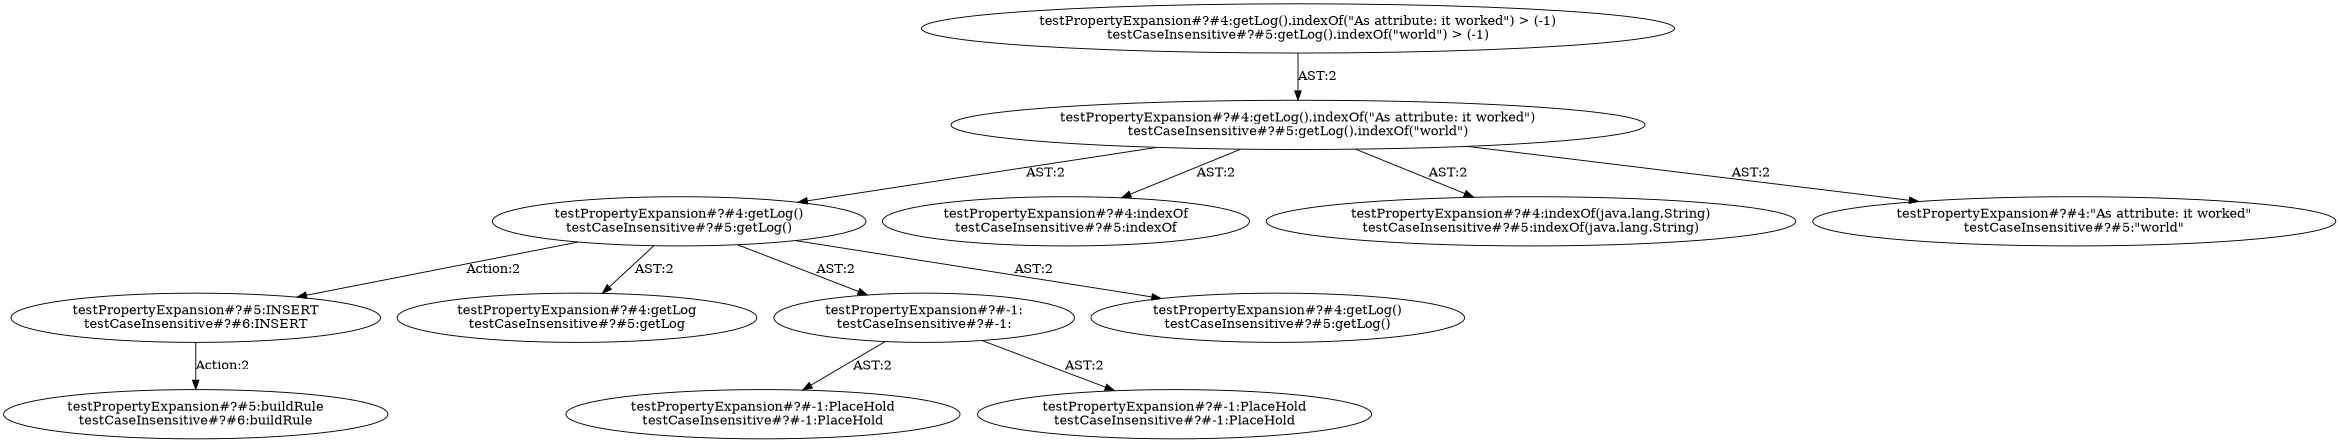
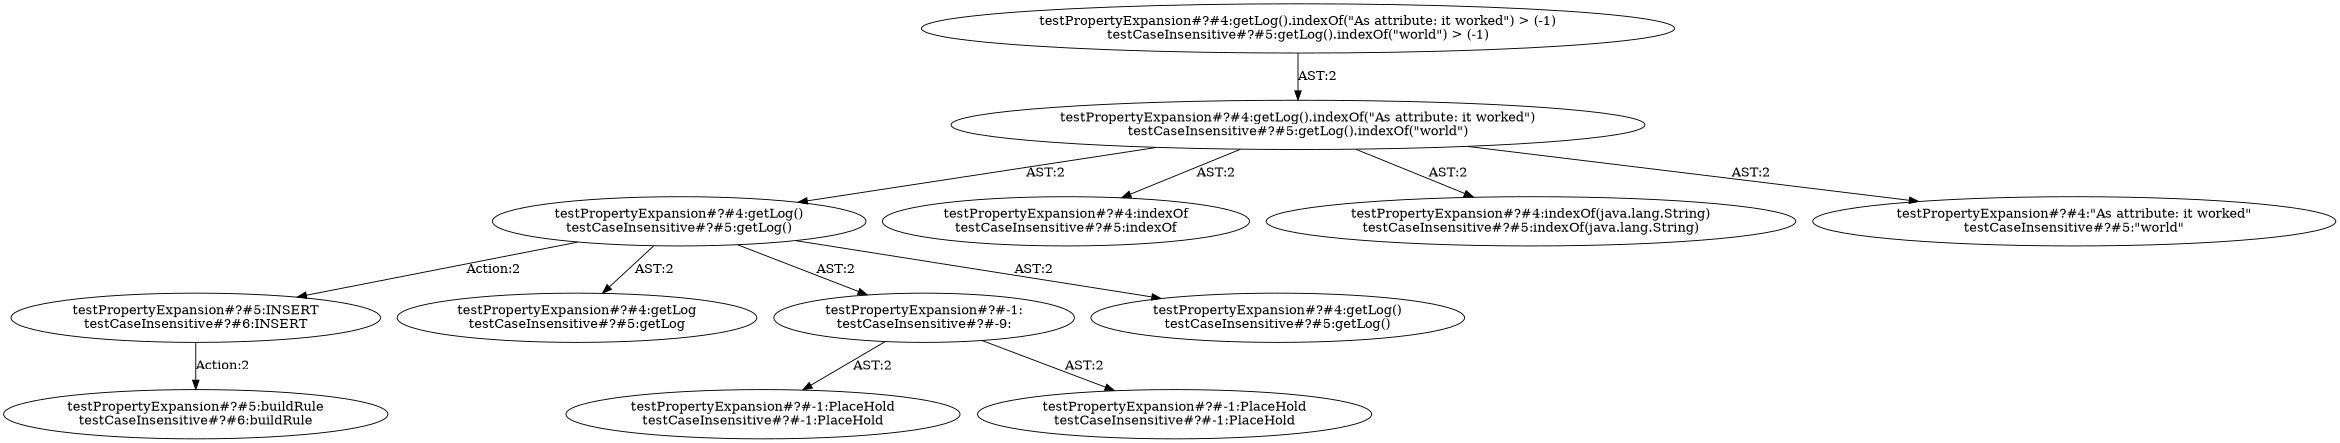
(924, 318) -> (924, 318)
